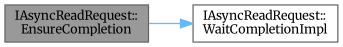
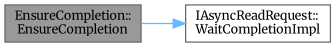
(77, 24) -> (73, 24)
